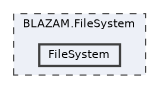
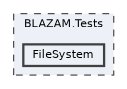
(80, 24) -> (64, 24)
